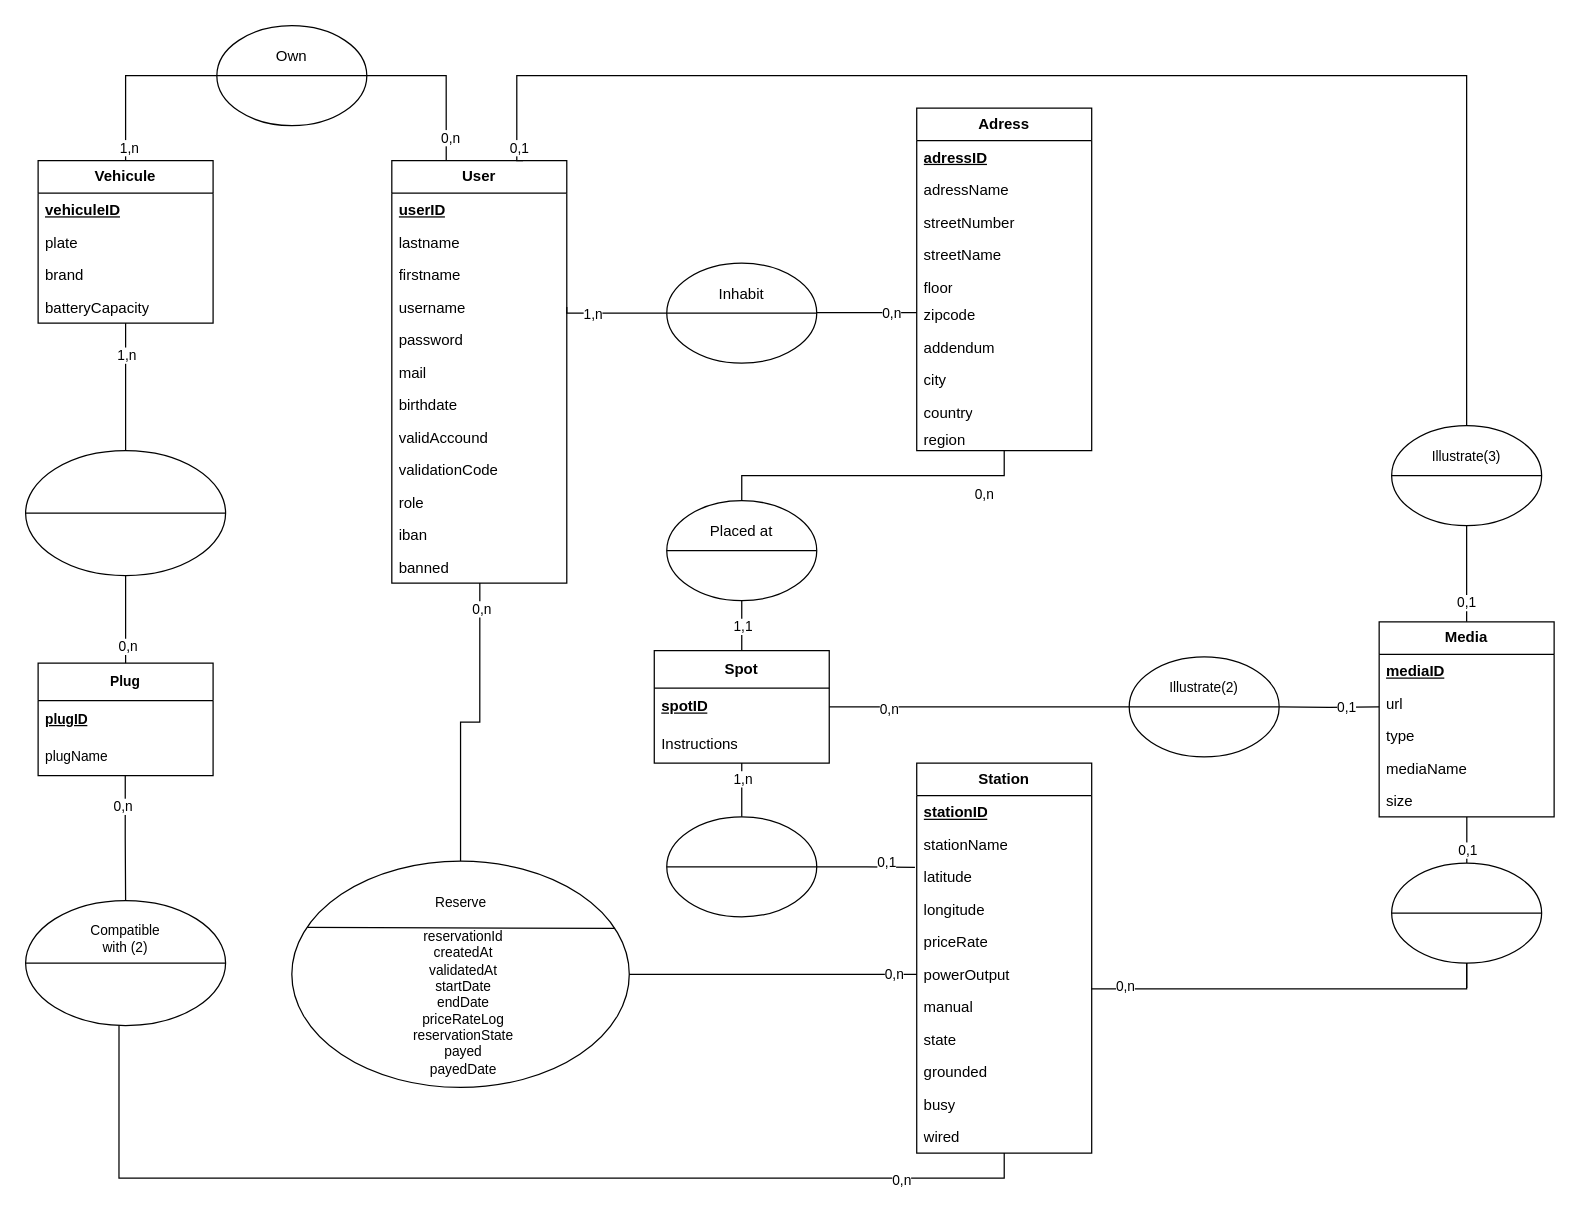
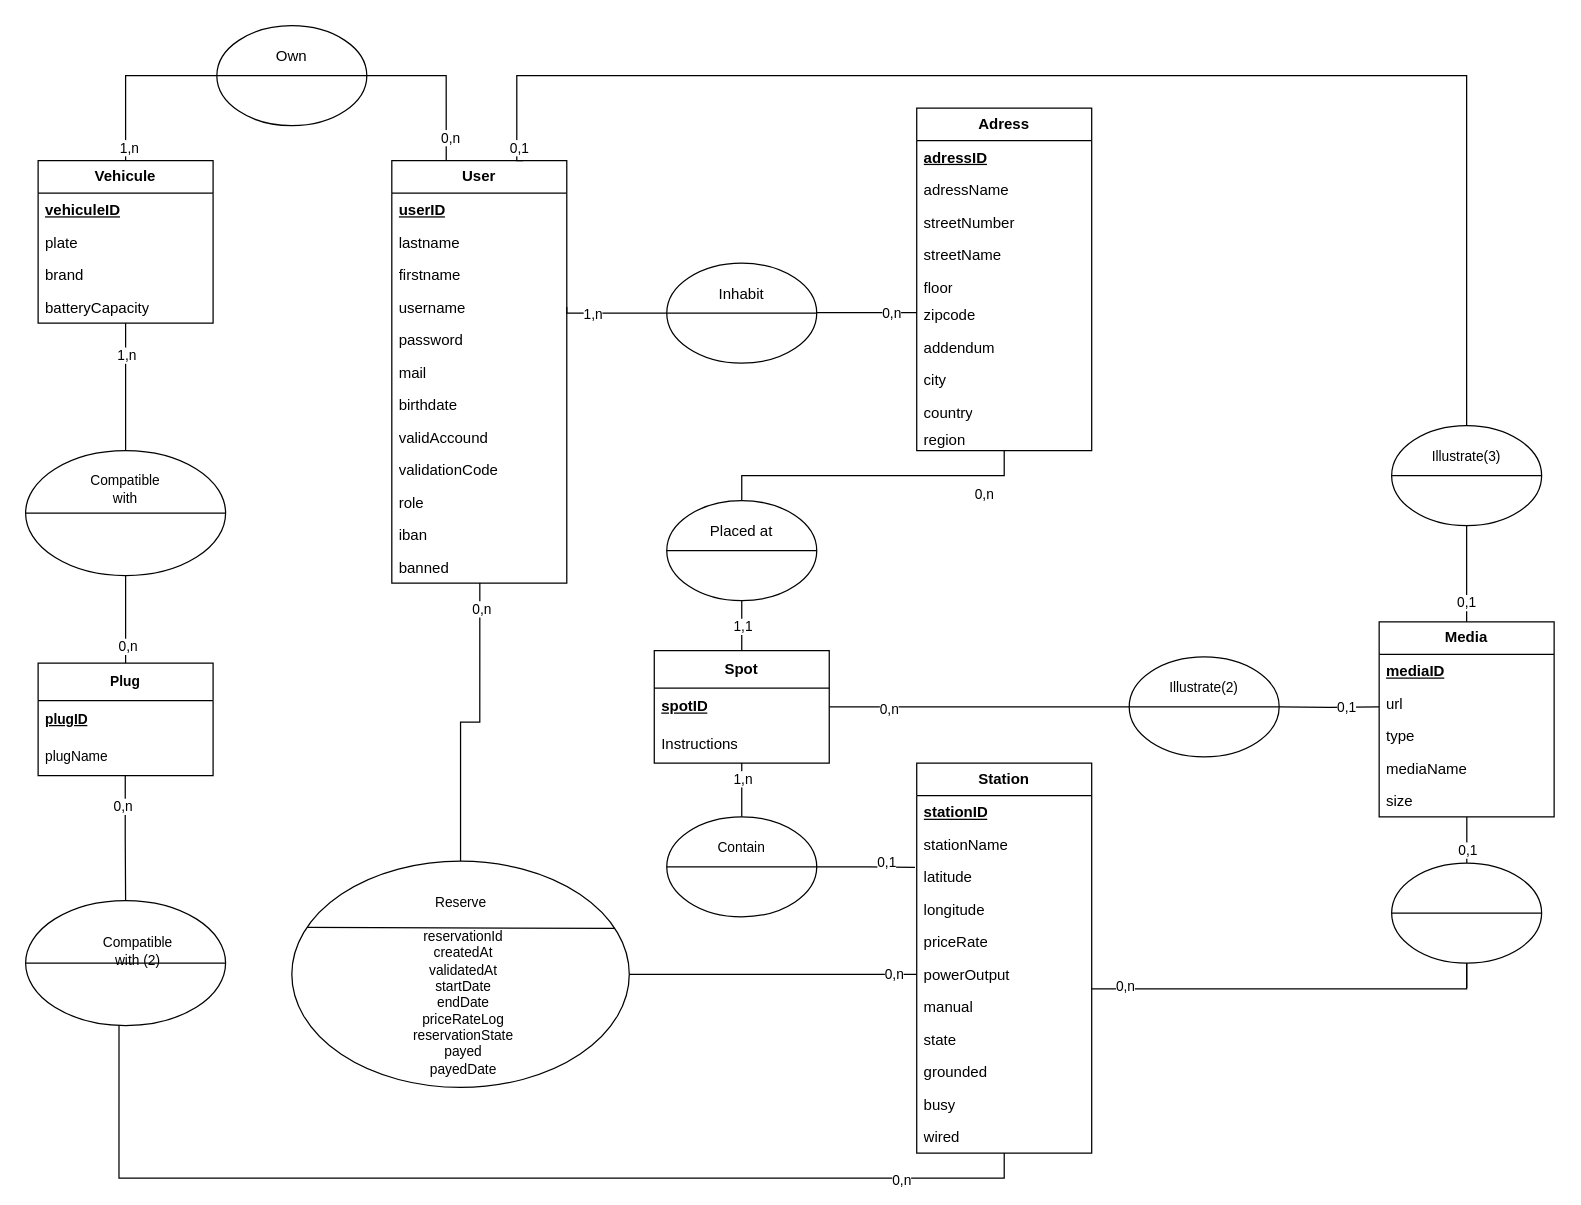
none -> (126, 490)
none -> (742, 848)
(126, 940) -> (138, 952)
